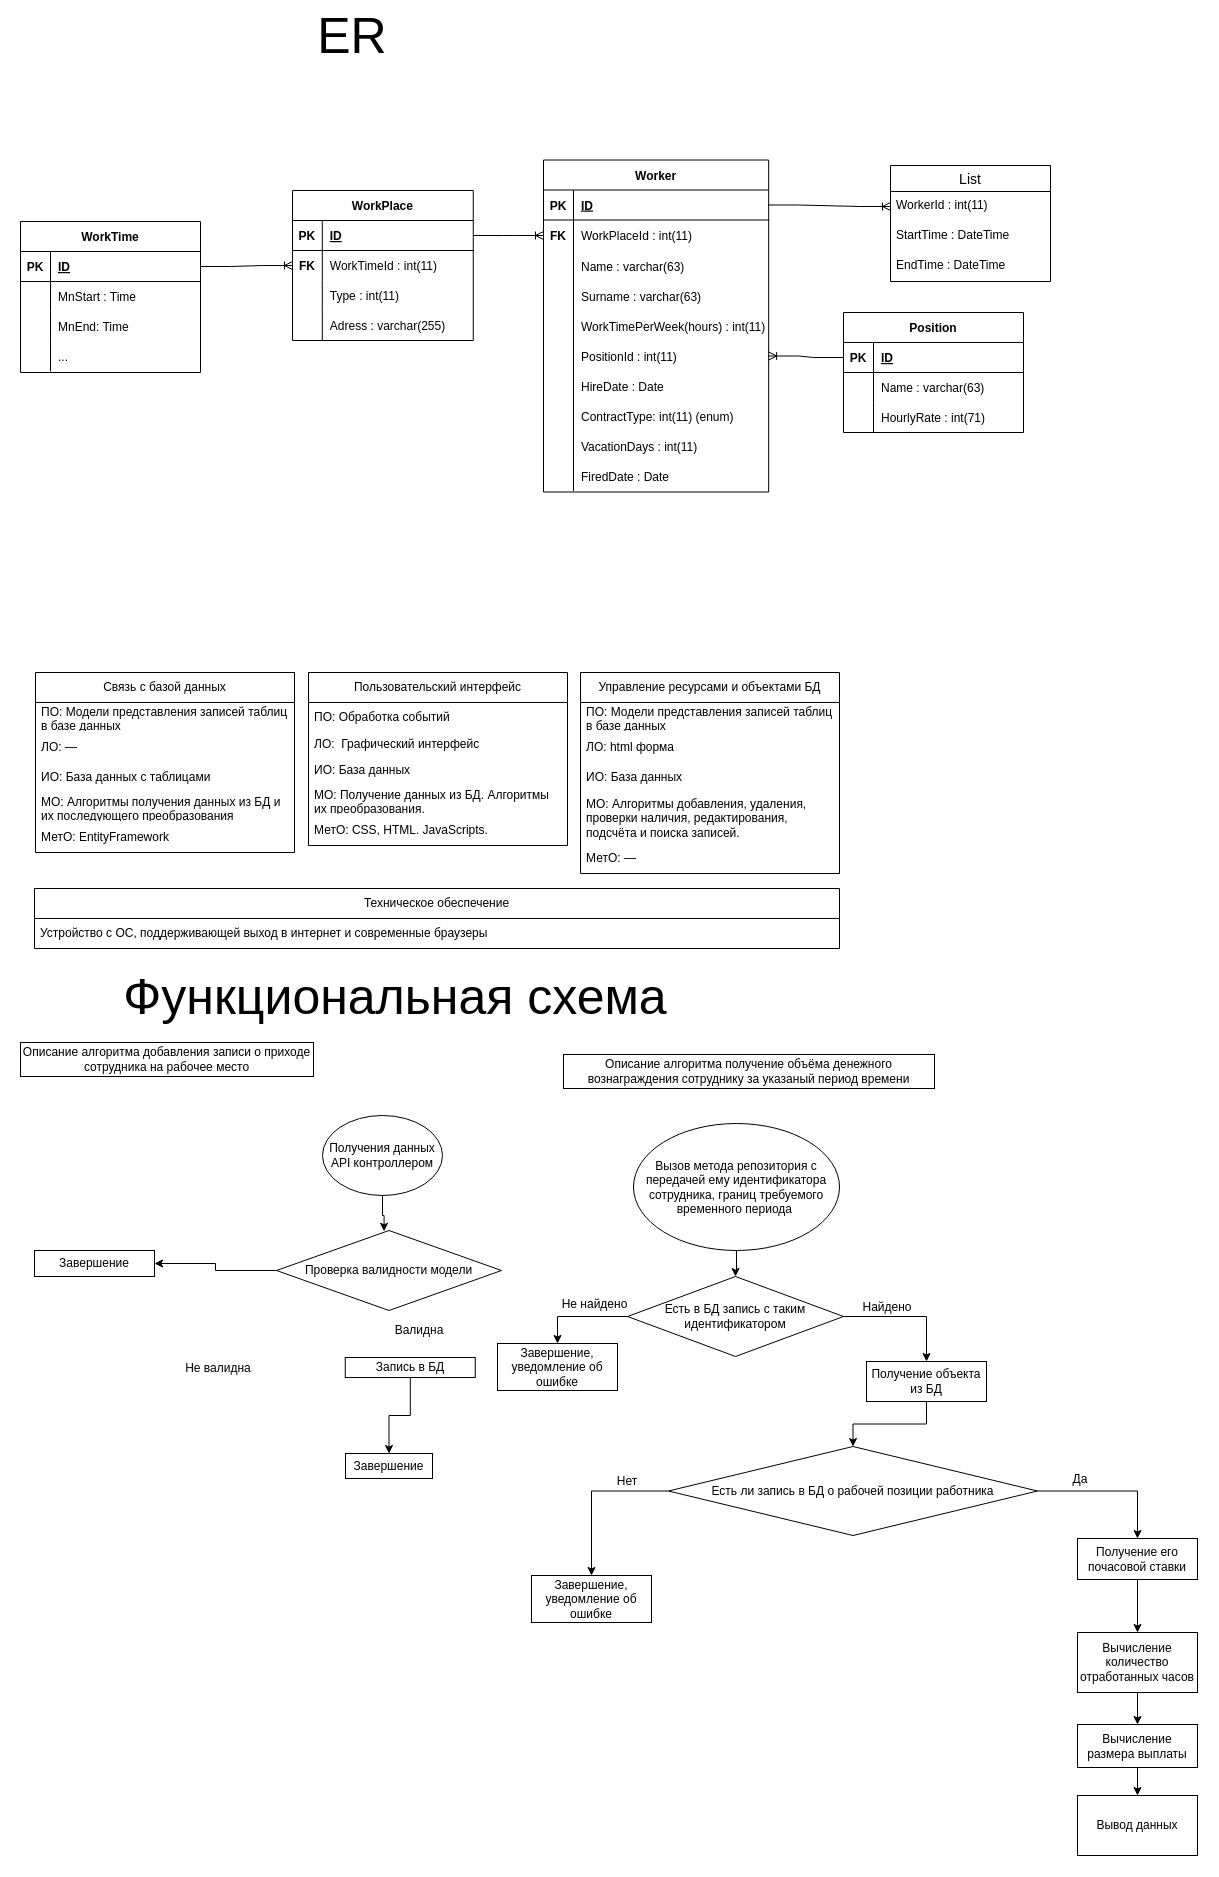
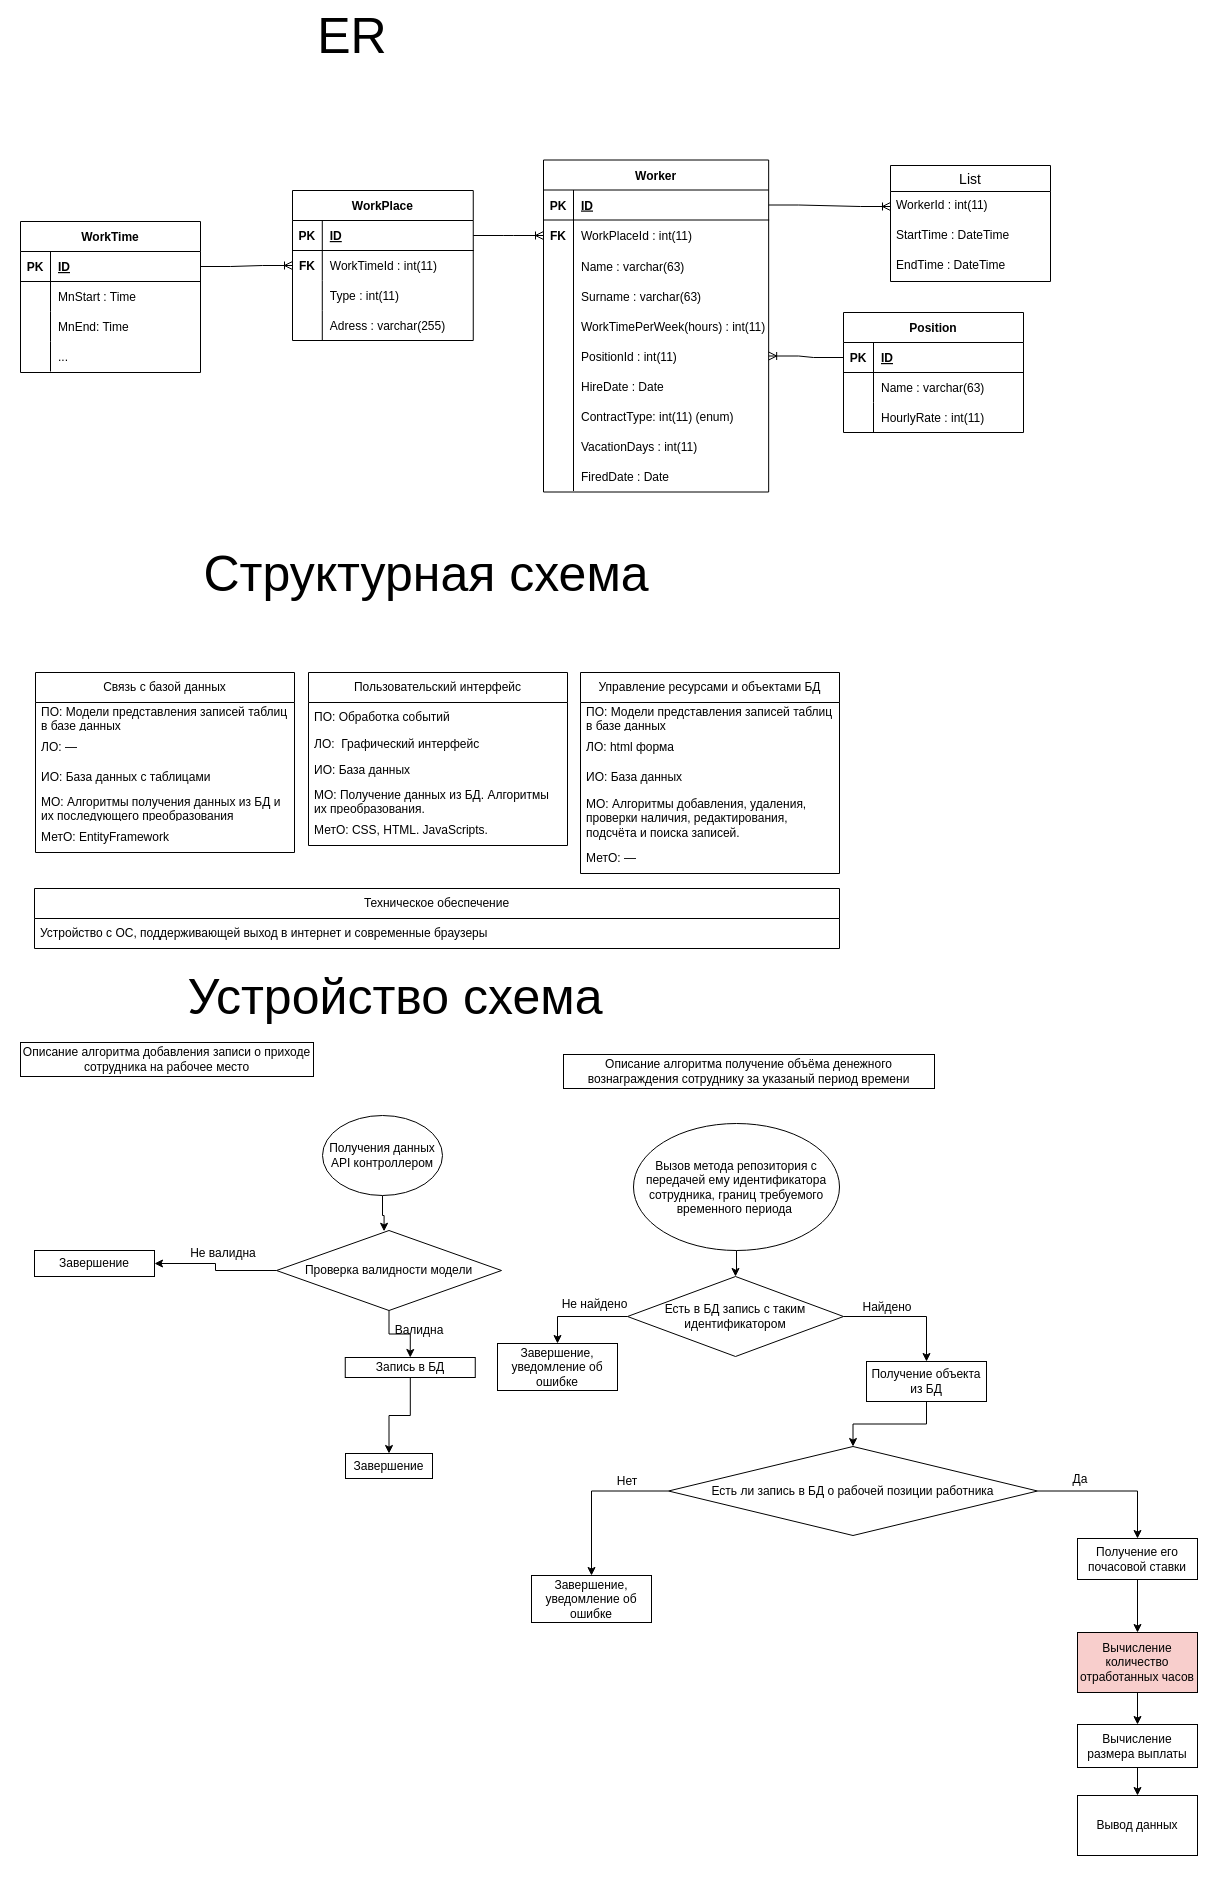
(940, 418) -> (940, 418)
none -> (427, 574)
(396, 997) -> (396, 997)
none -> (396, 1334)
(219, 1369) -> (224, 1254)
(1138, 1663) -> (1138, 1663)
